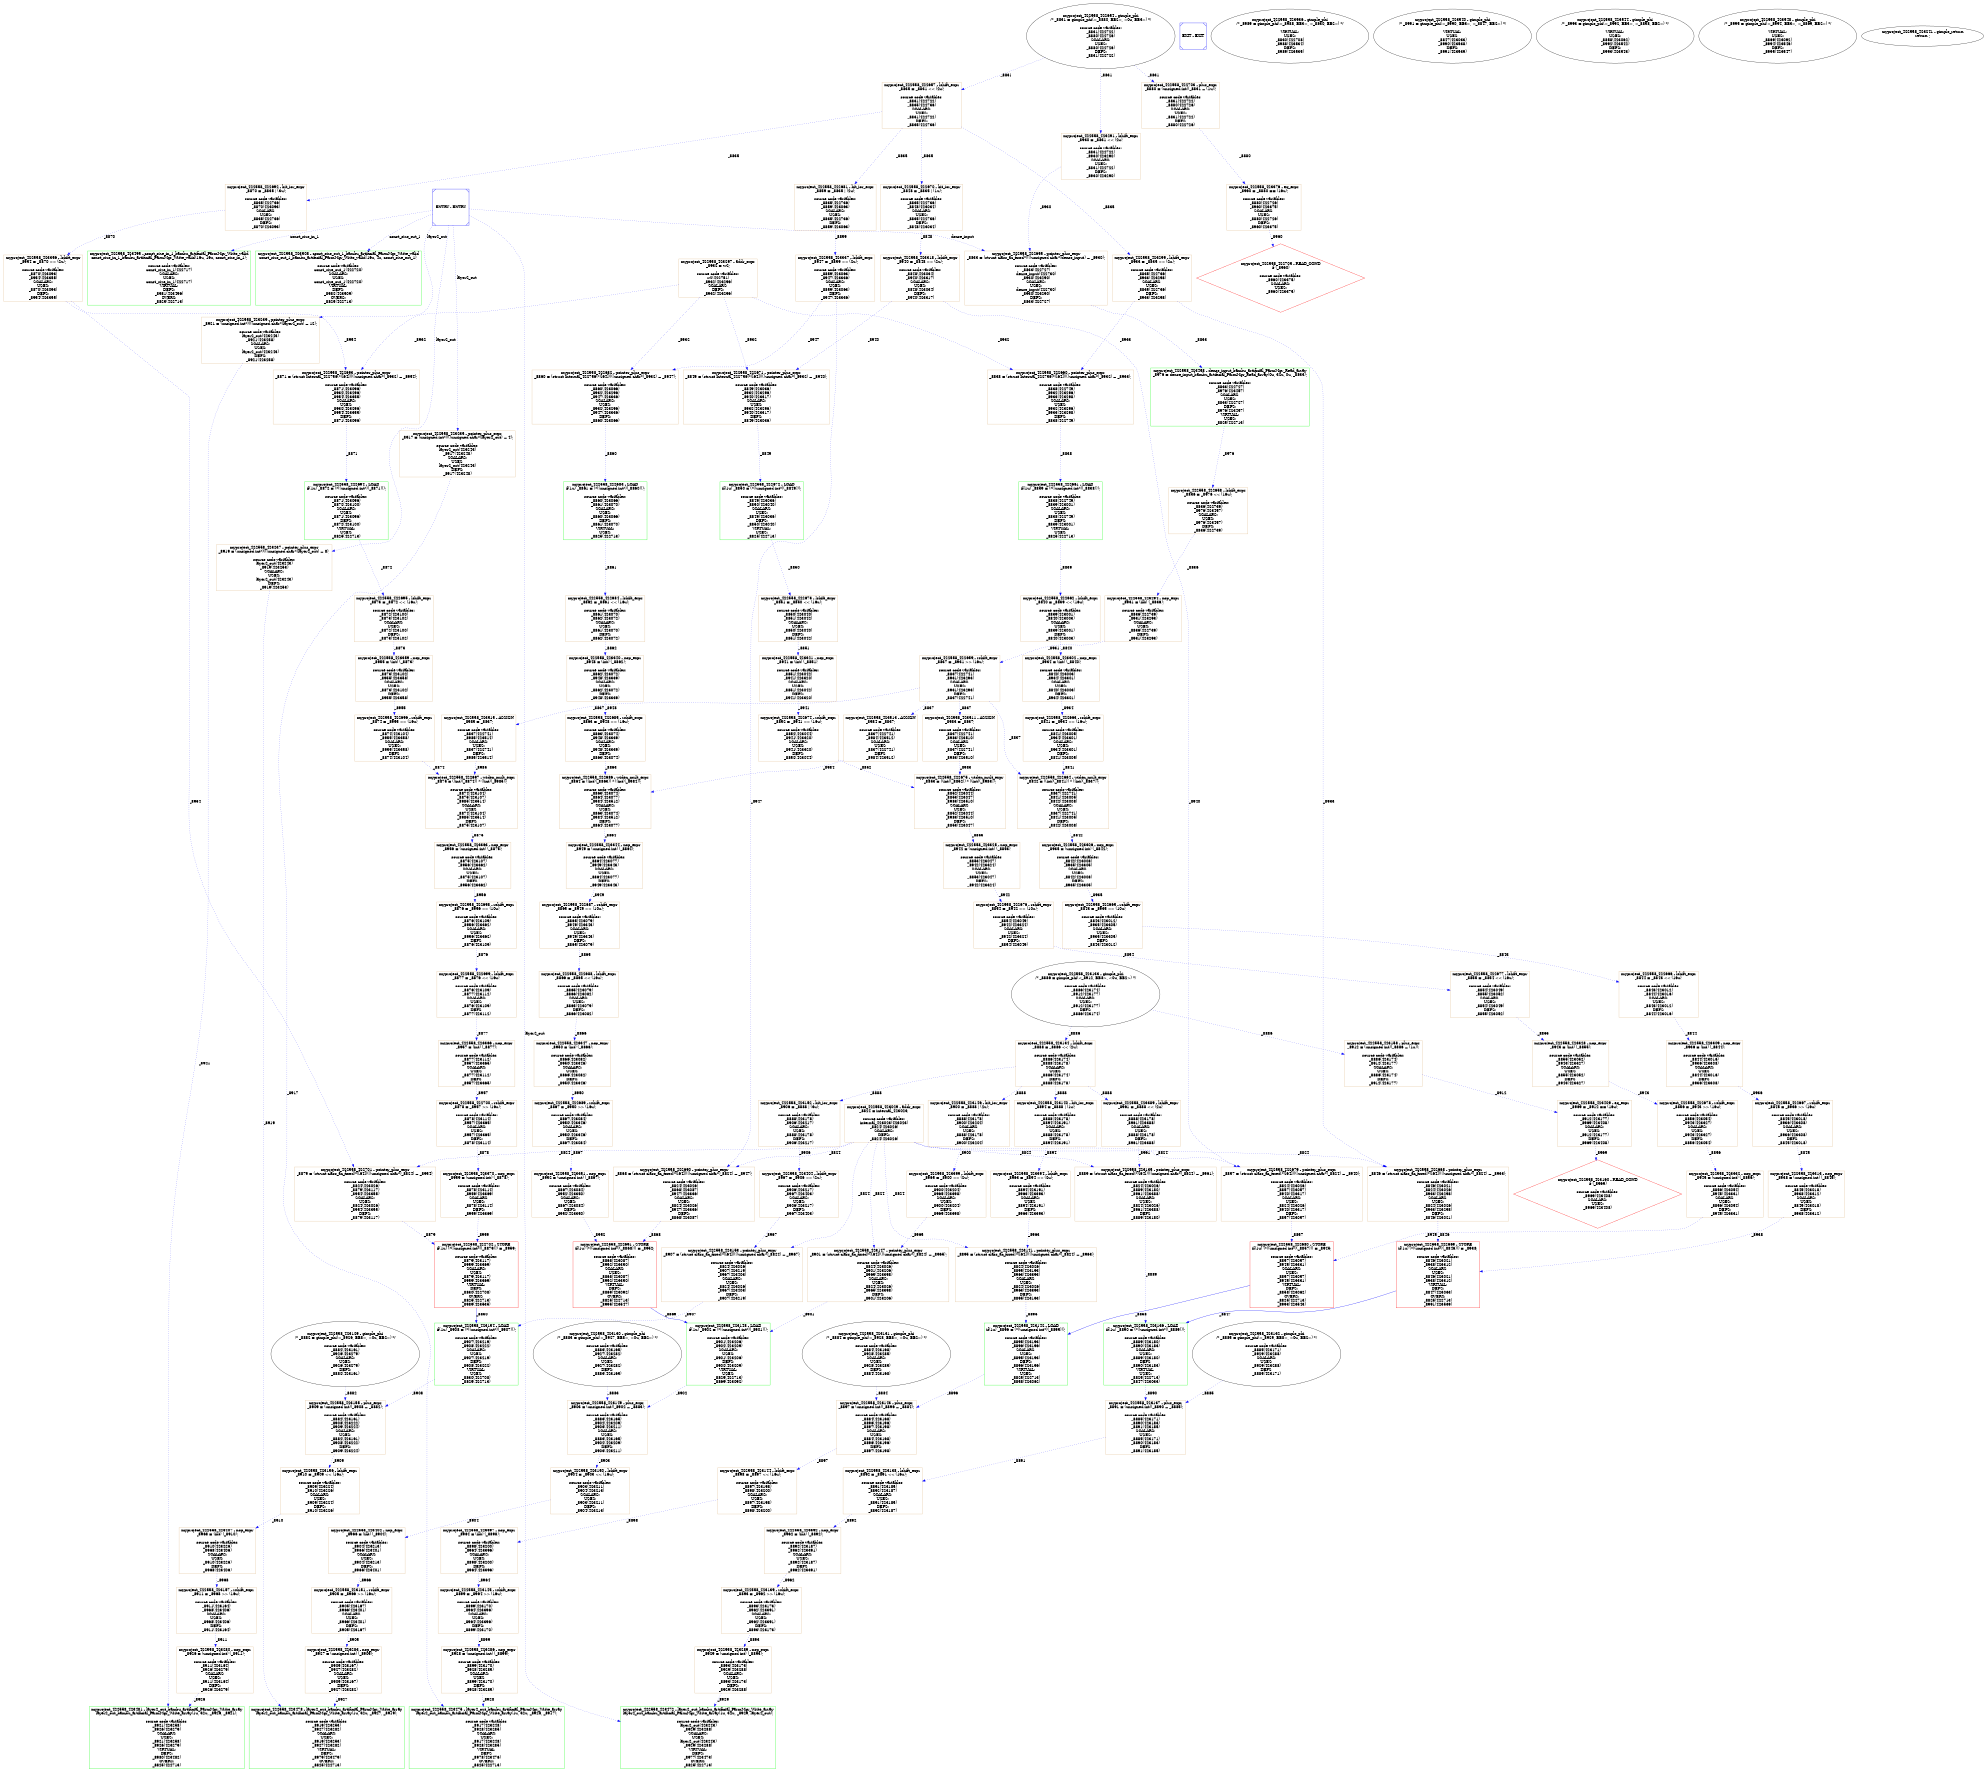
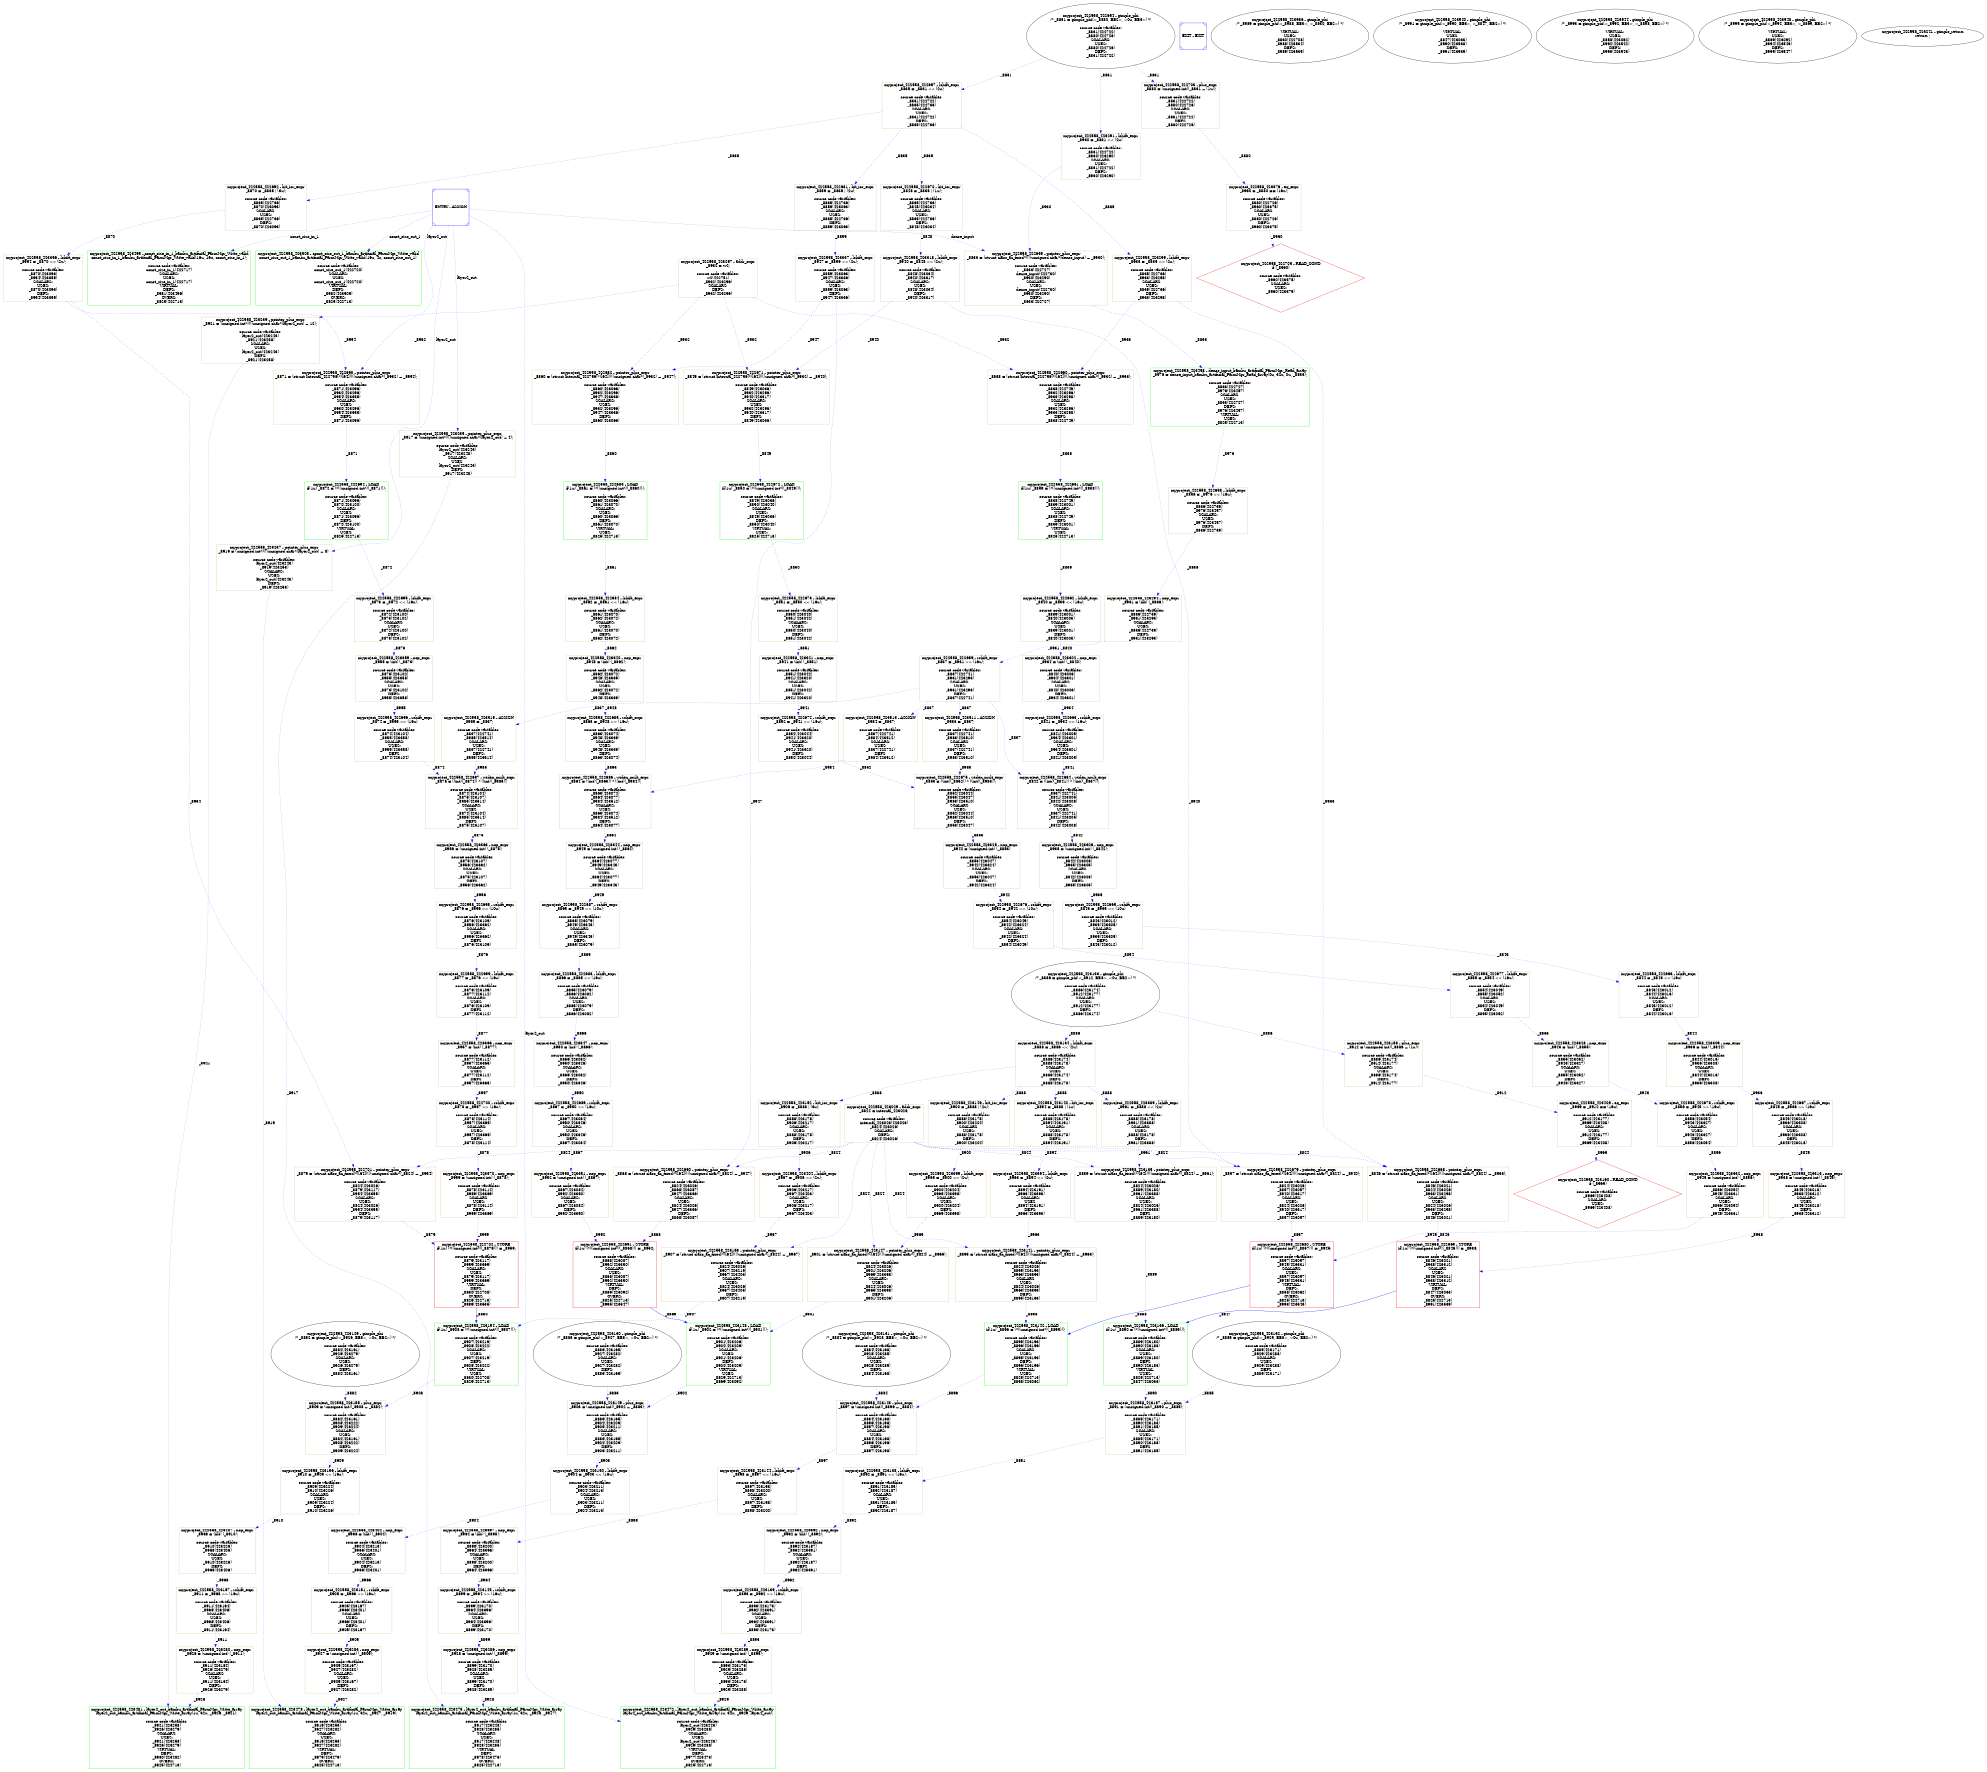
(451, 207) -> (451, 207)
